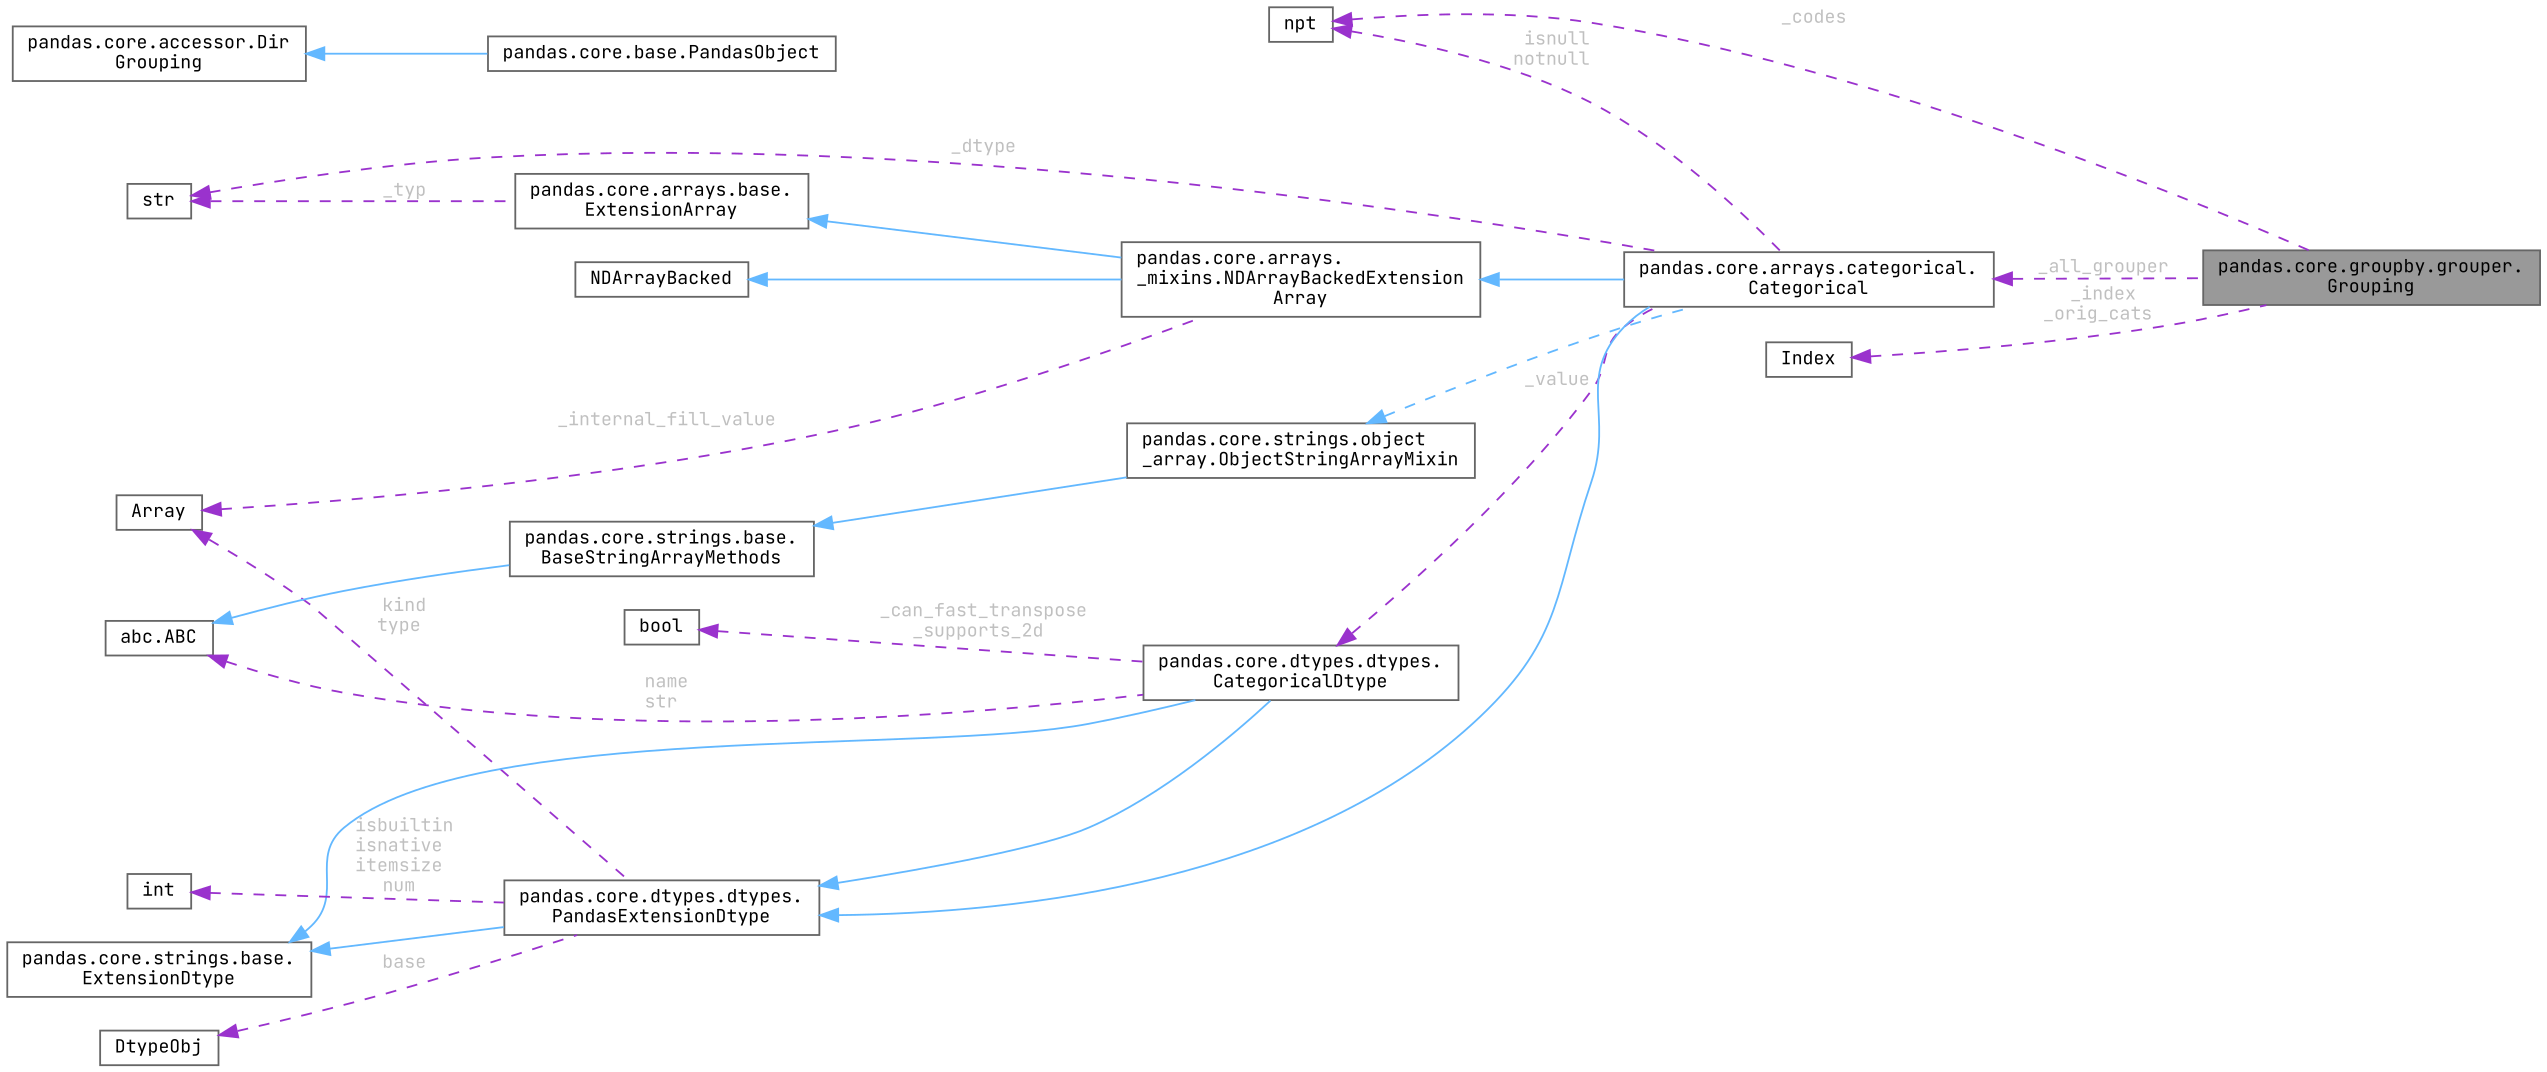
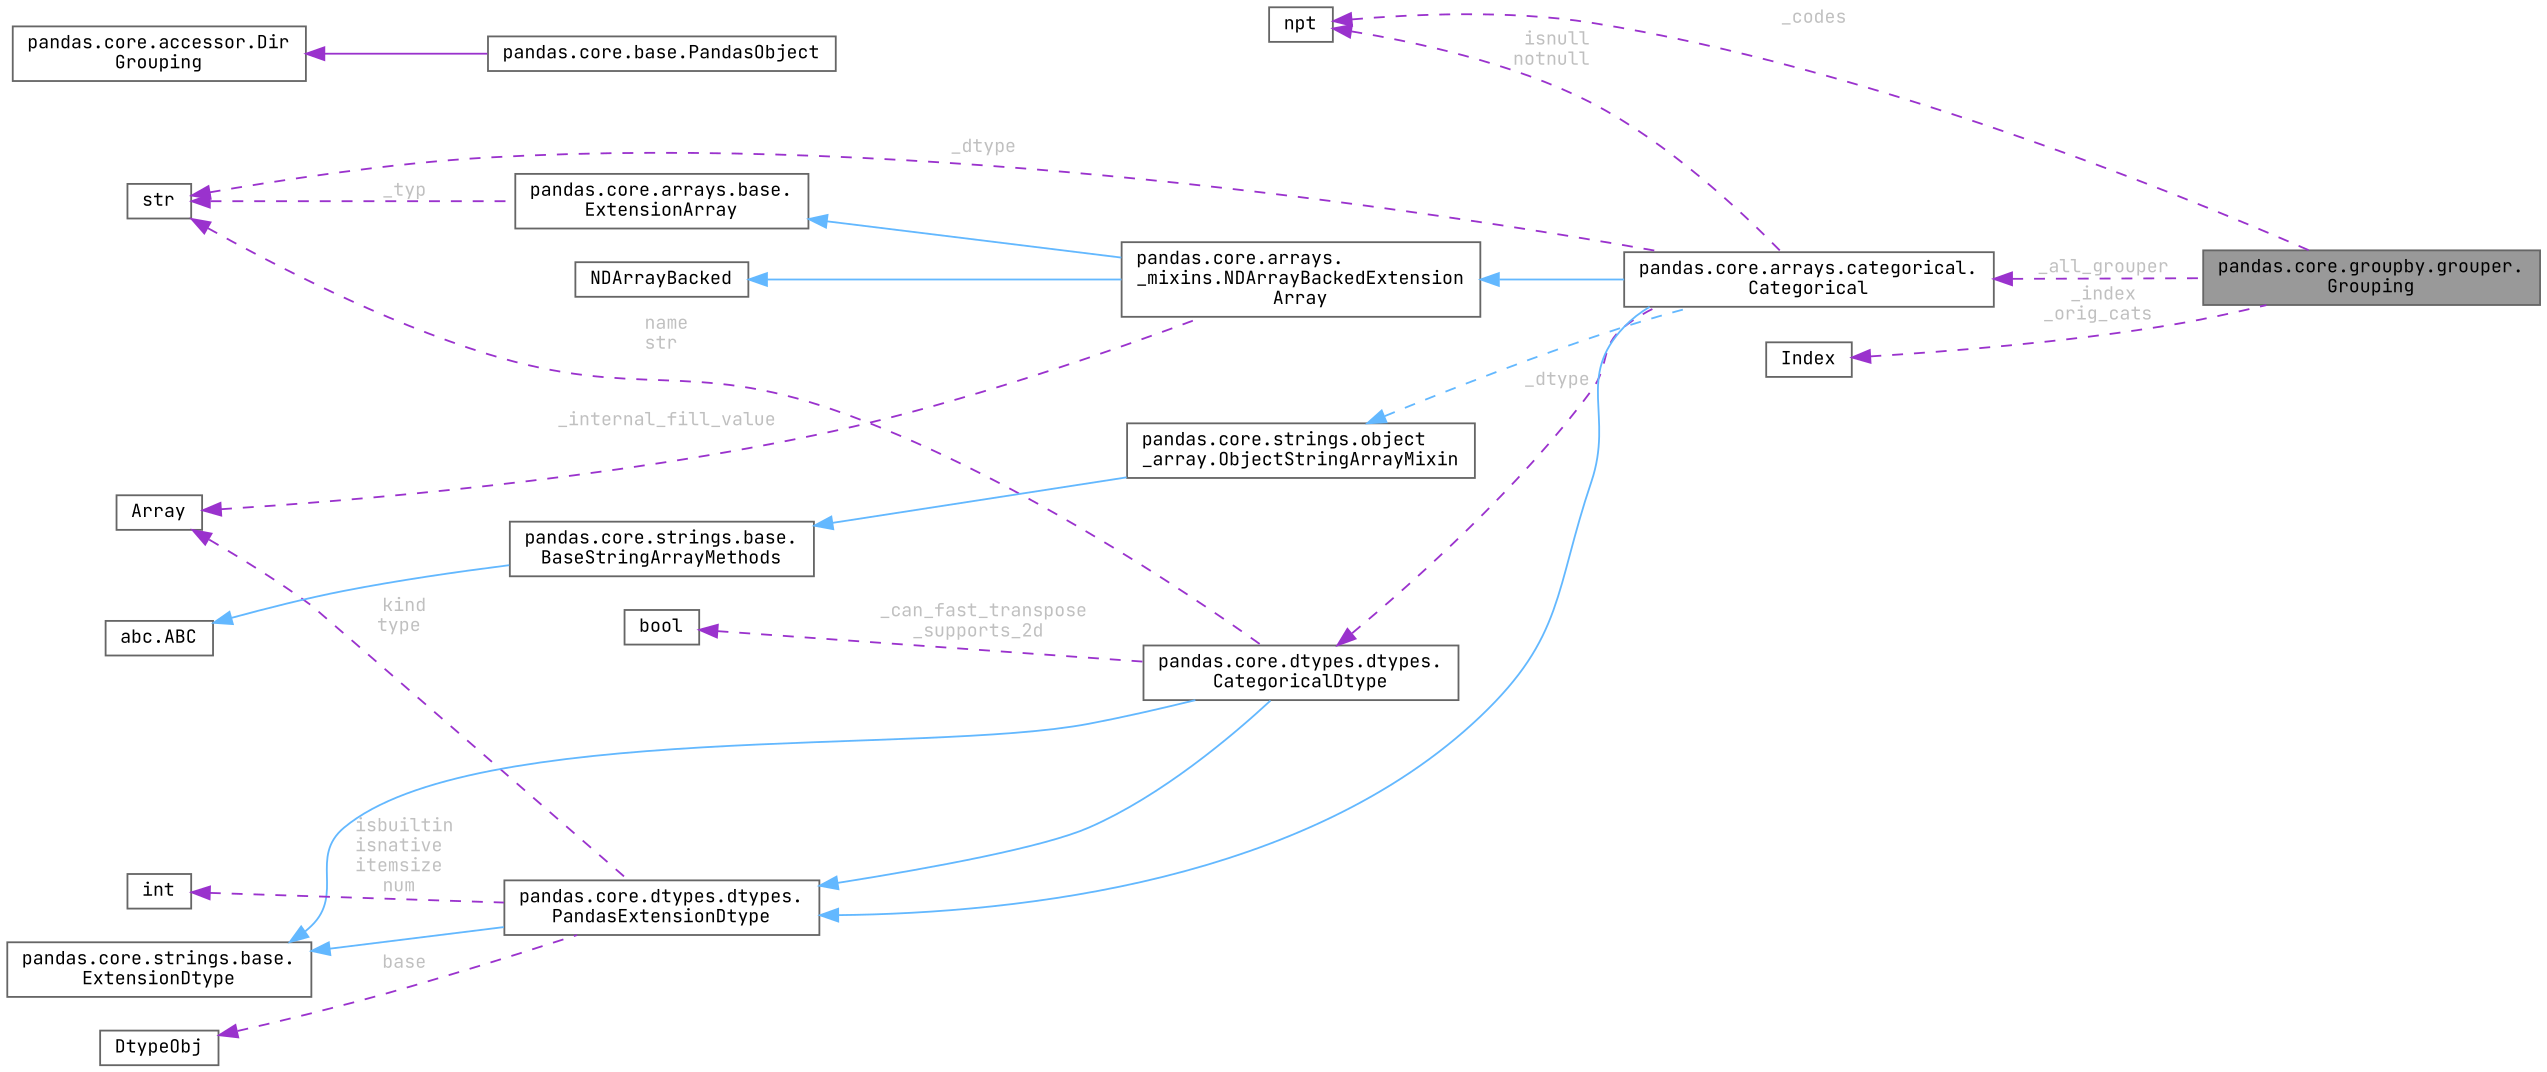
(406, 54) -> (406, 54)
(1552, 381) -> (1552, 381)
(682, 721) -> (752, 389)
